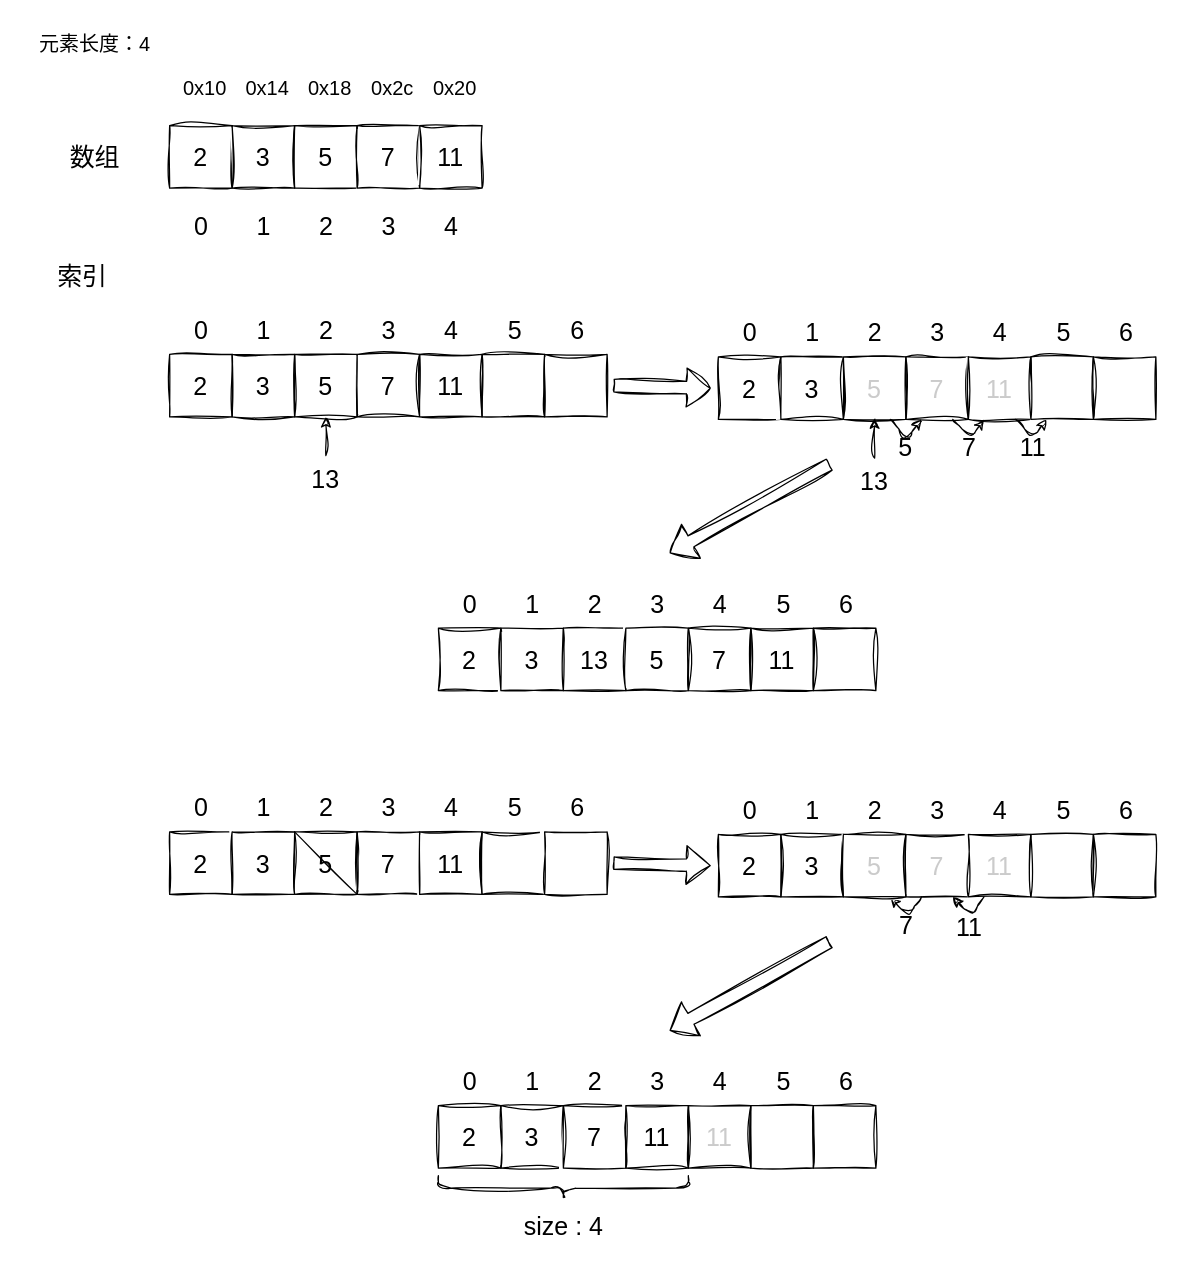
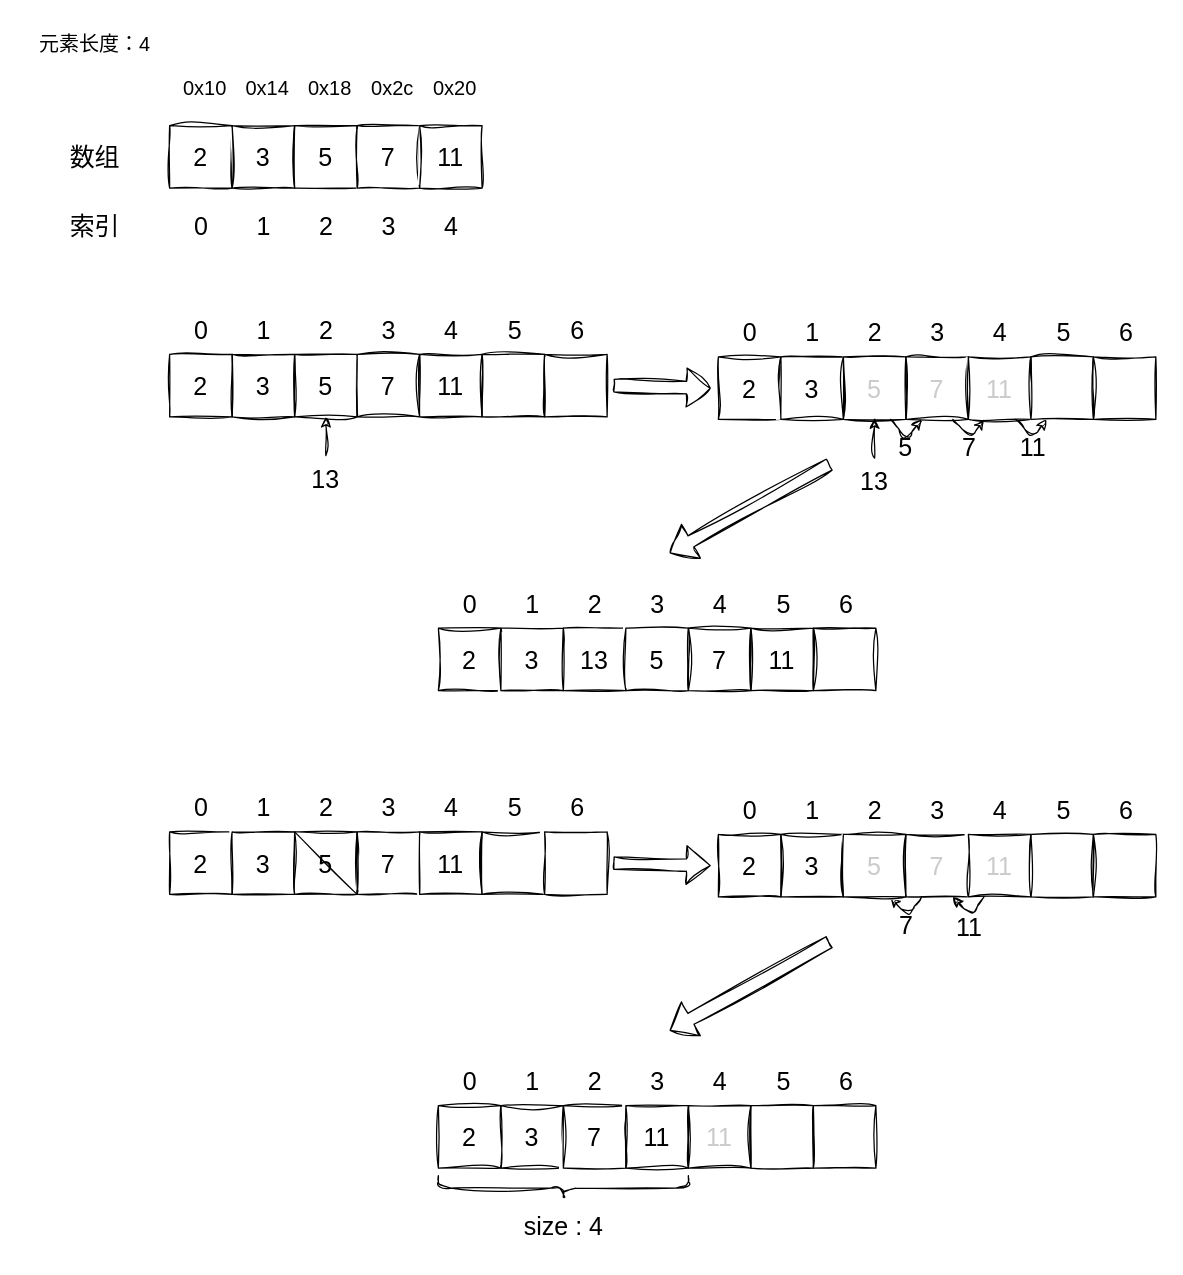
(82, 276) -> (94, 226)
